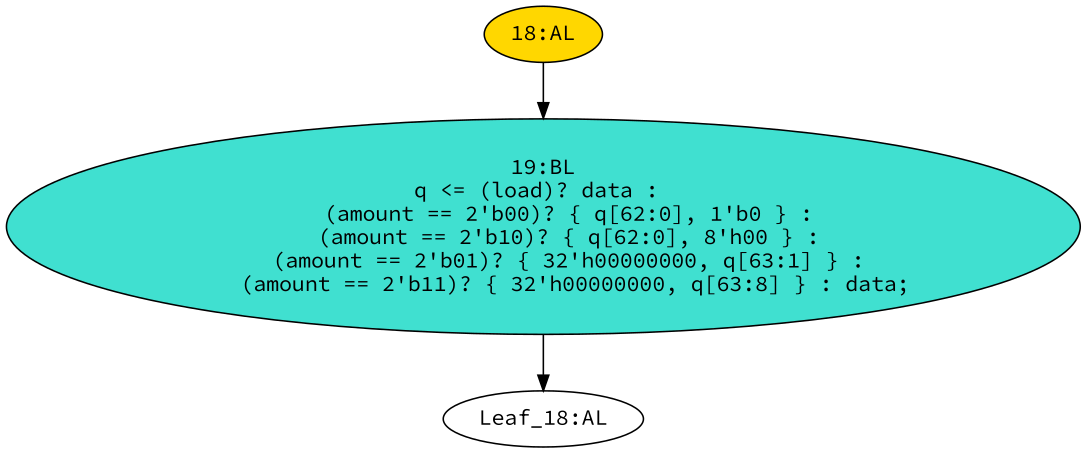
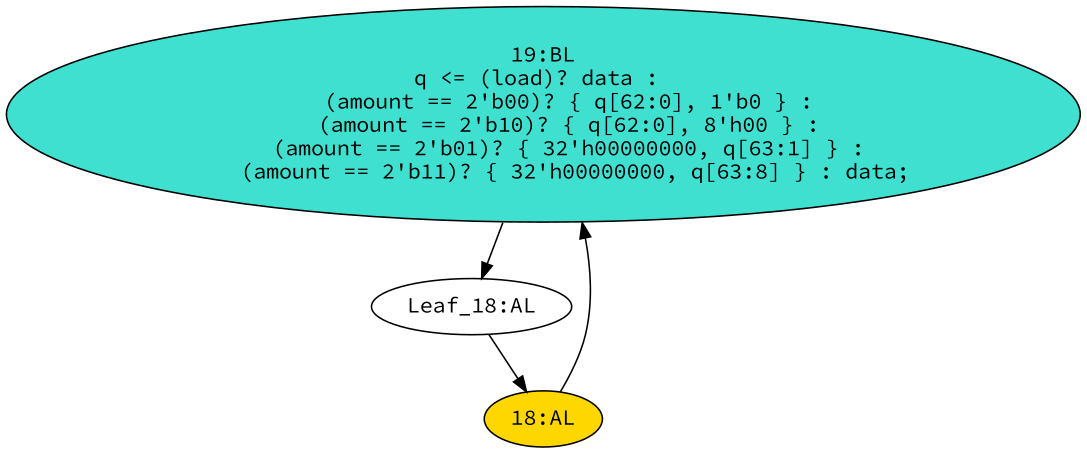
none -> (503, 357)
